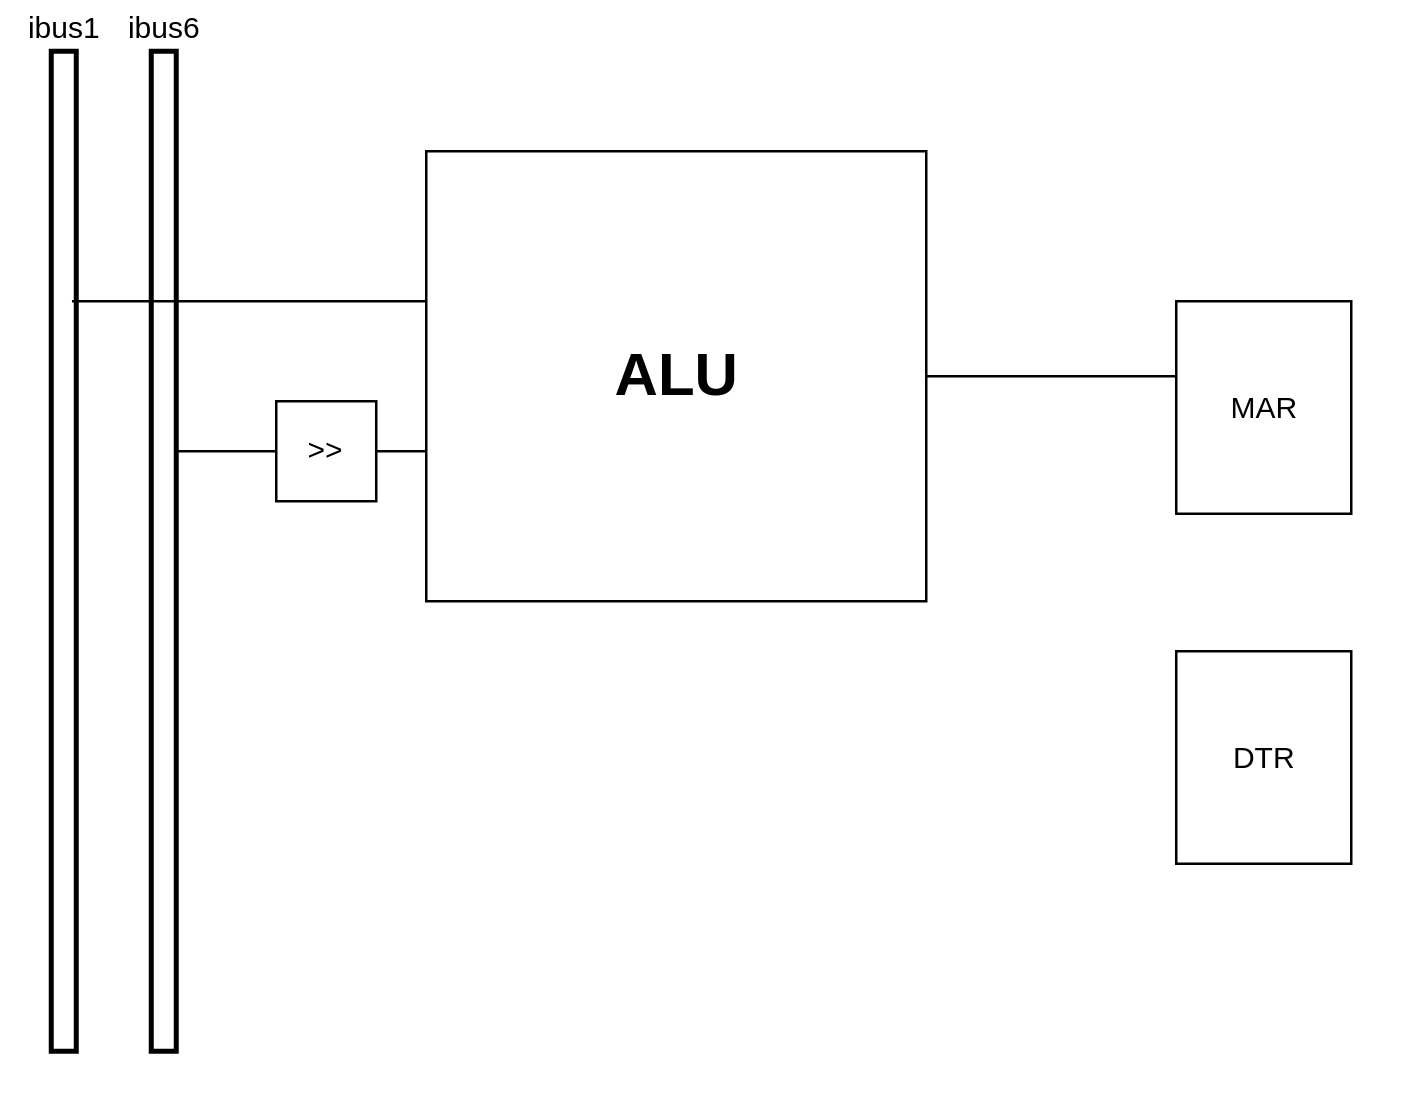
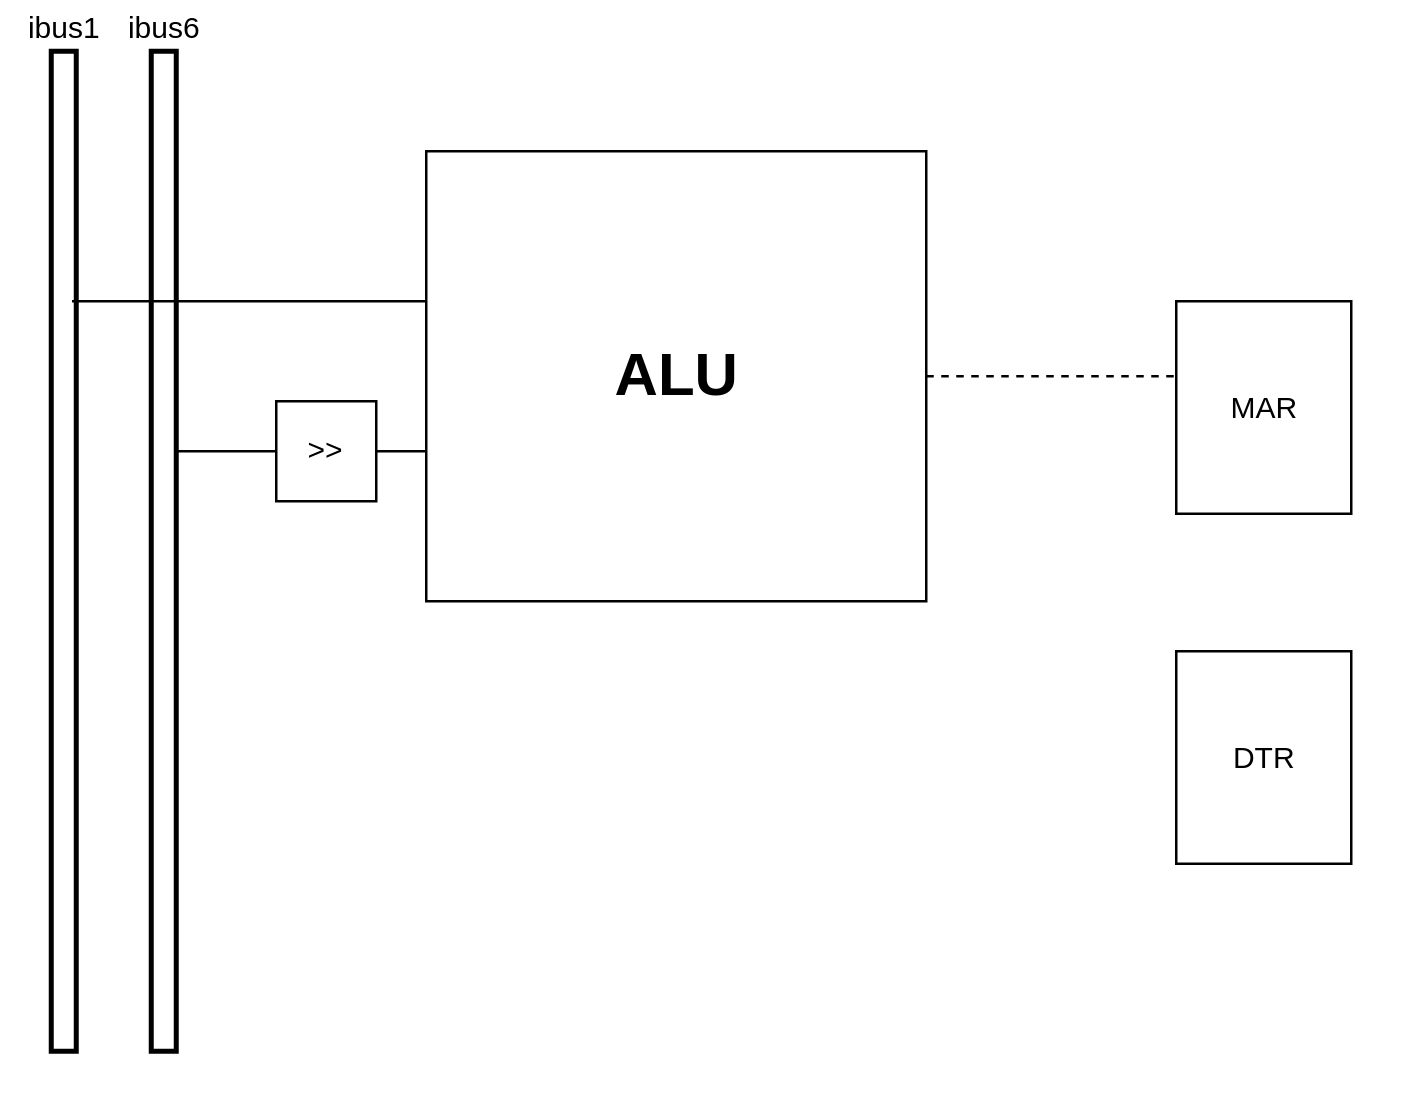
(1054, 376) -> (1054, 376)
